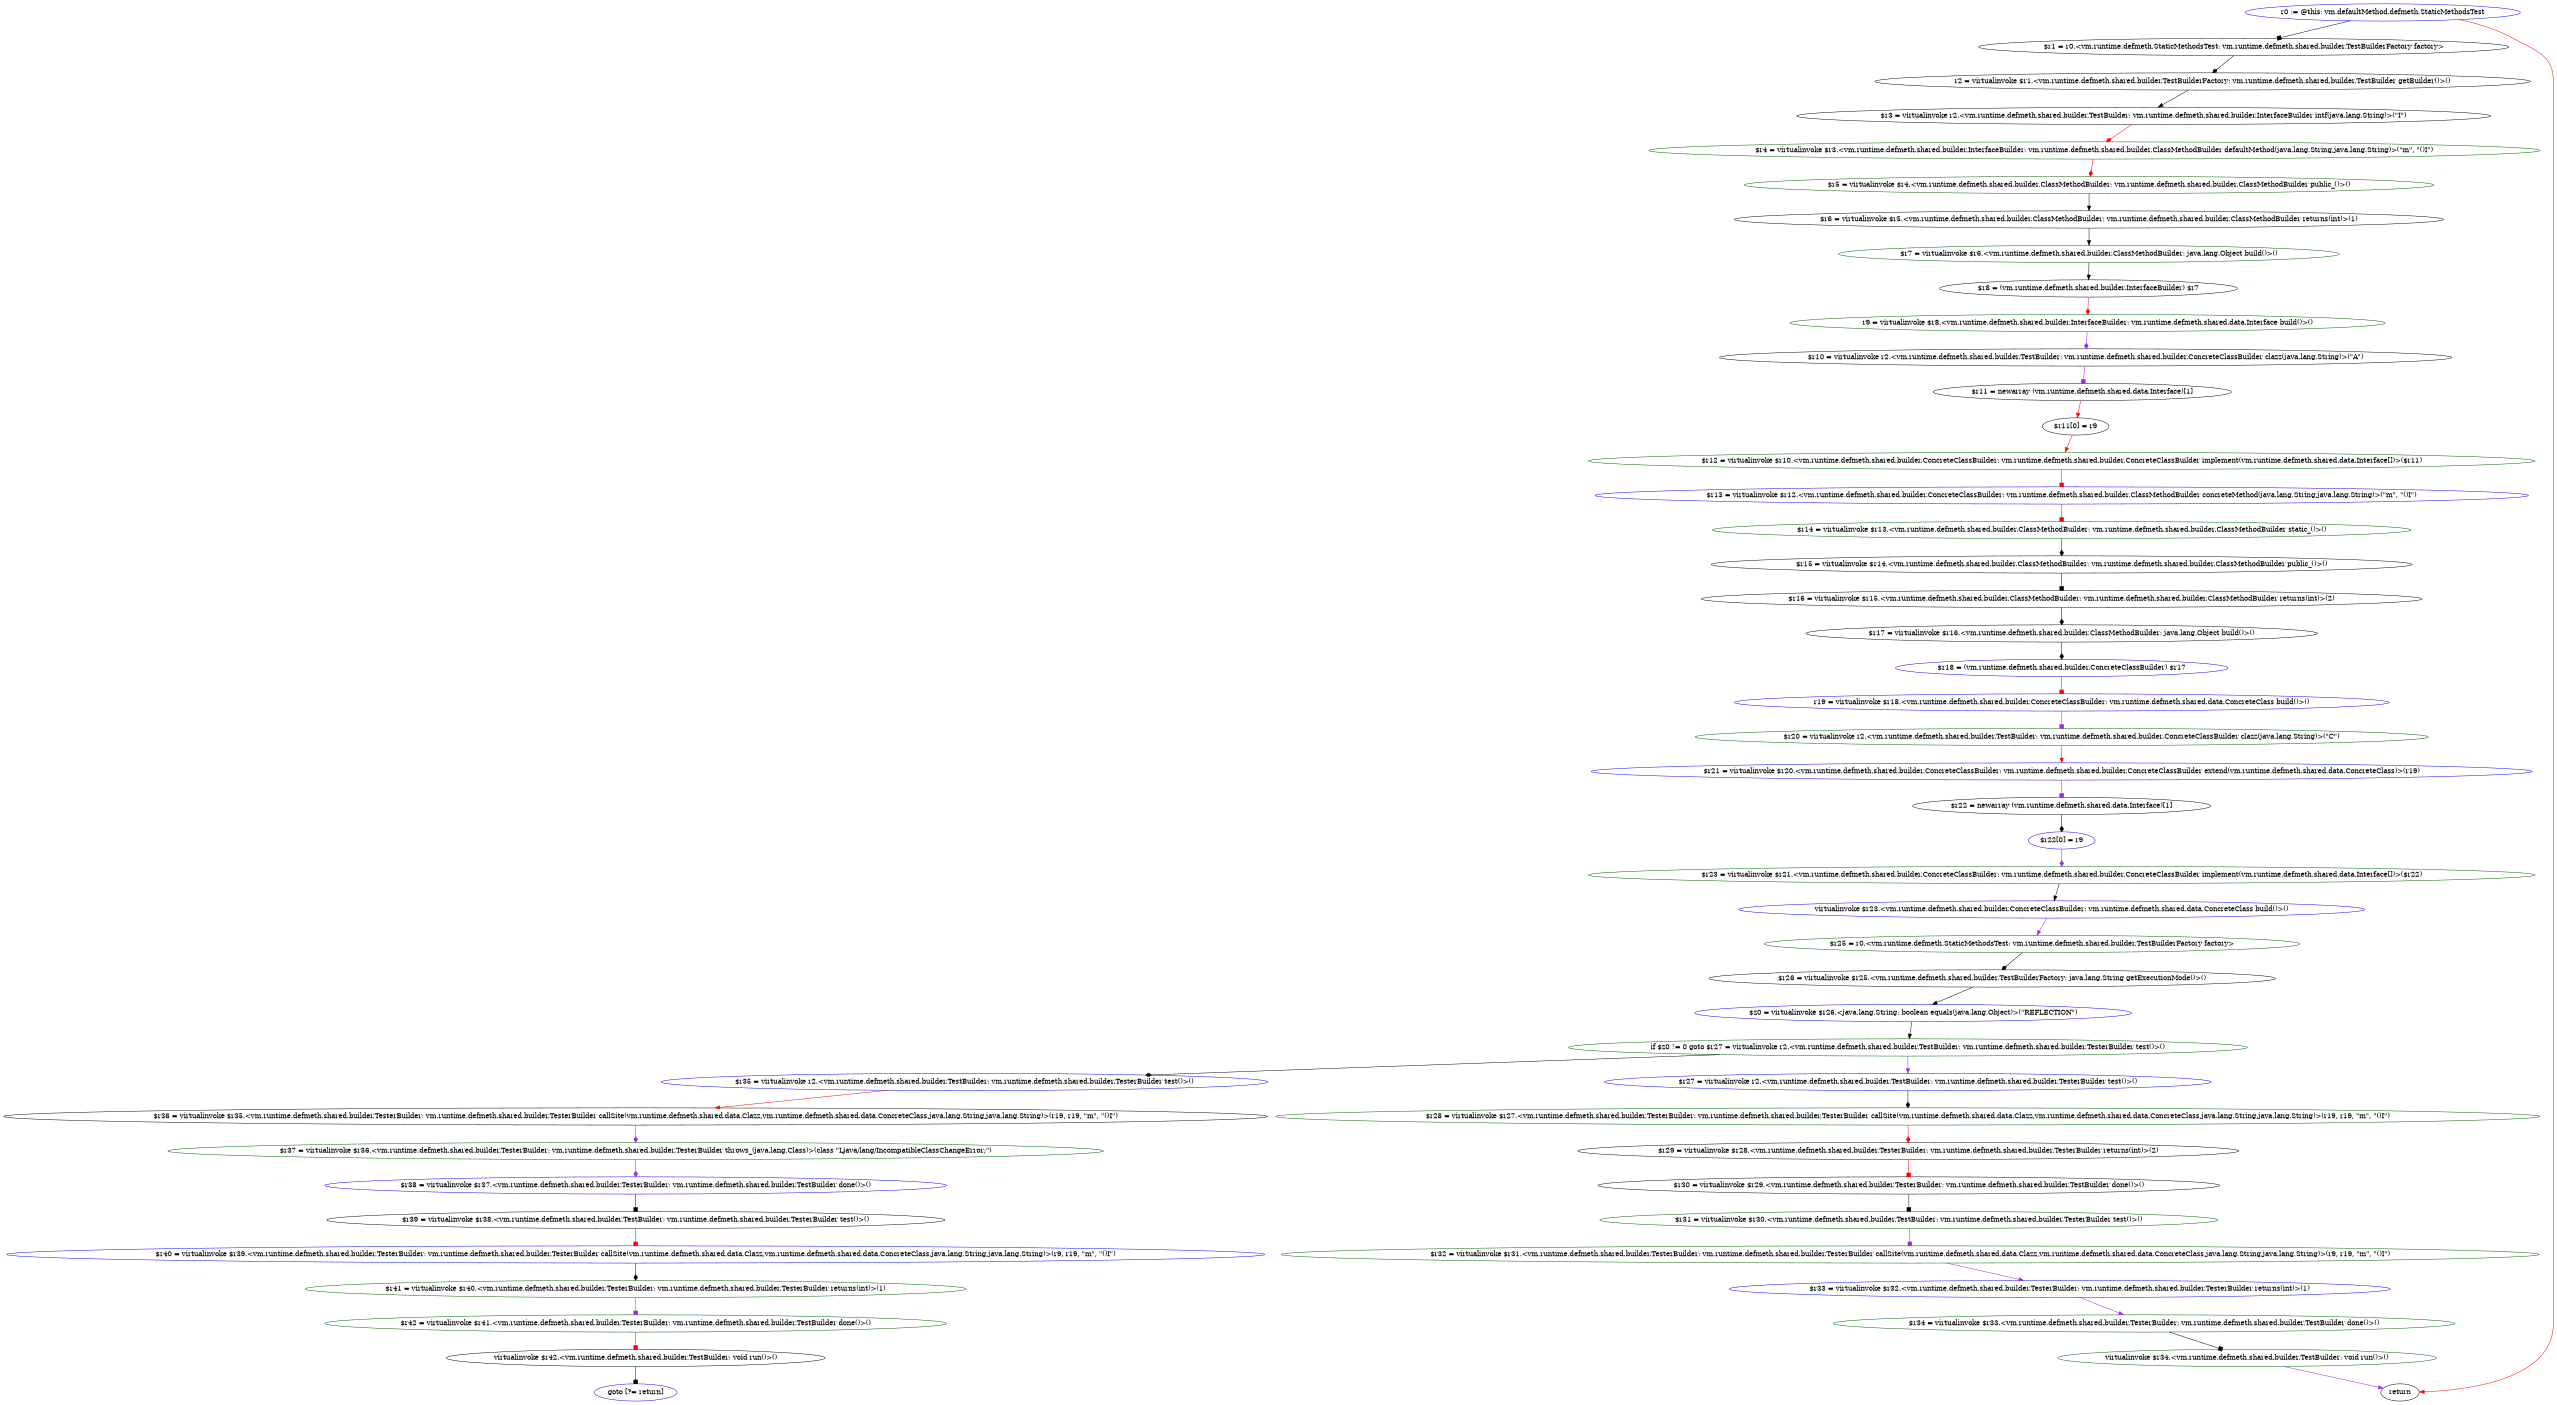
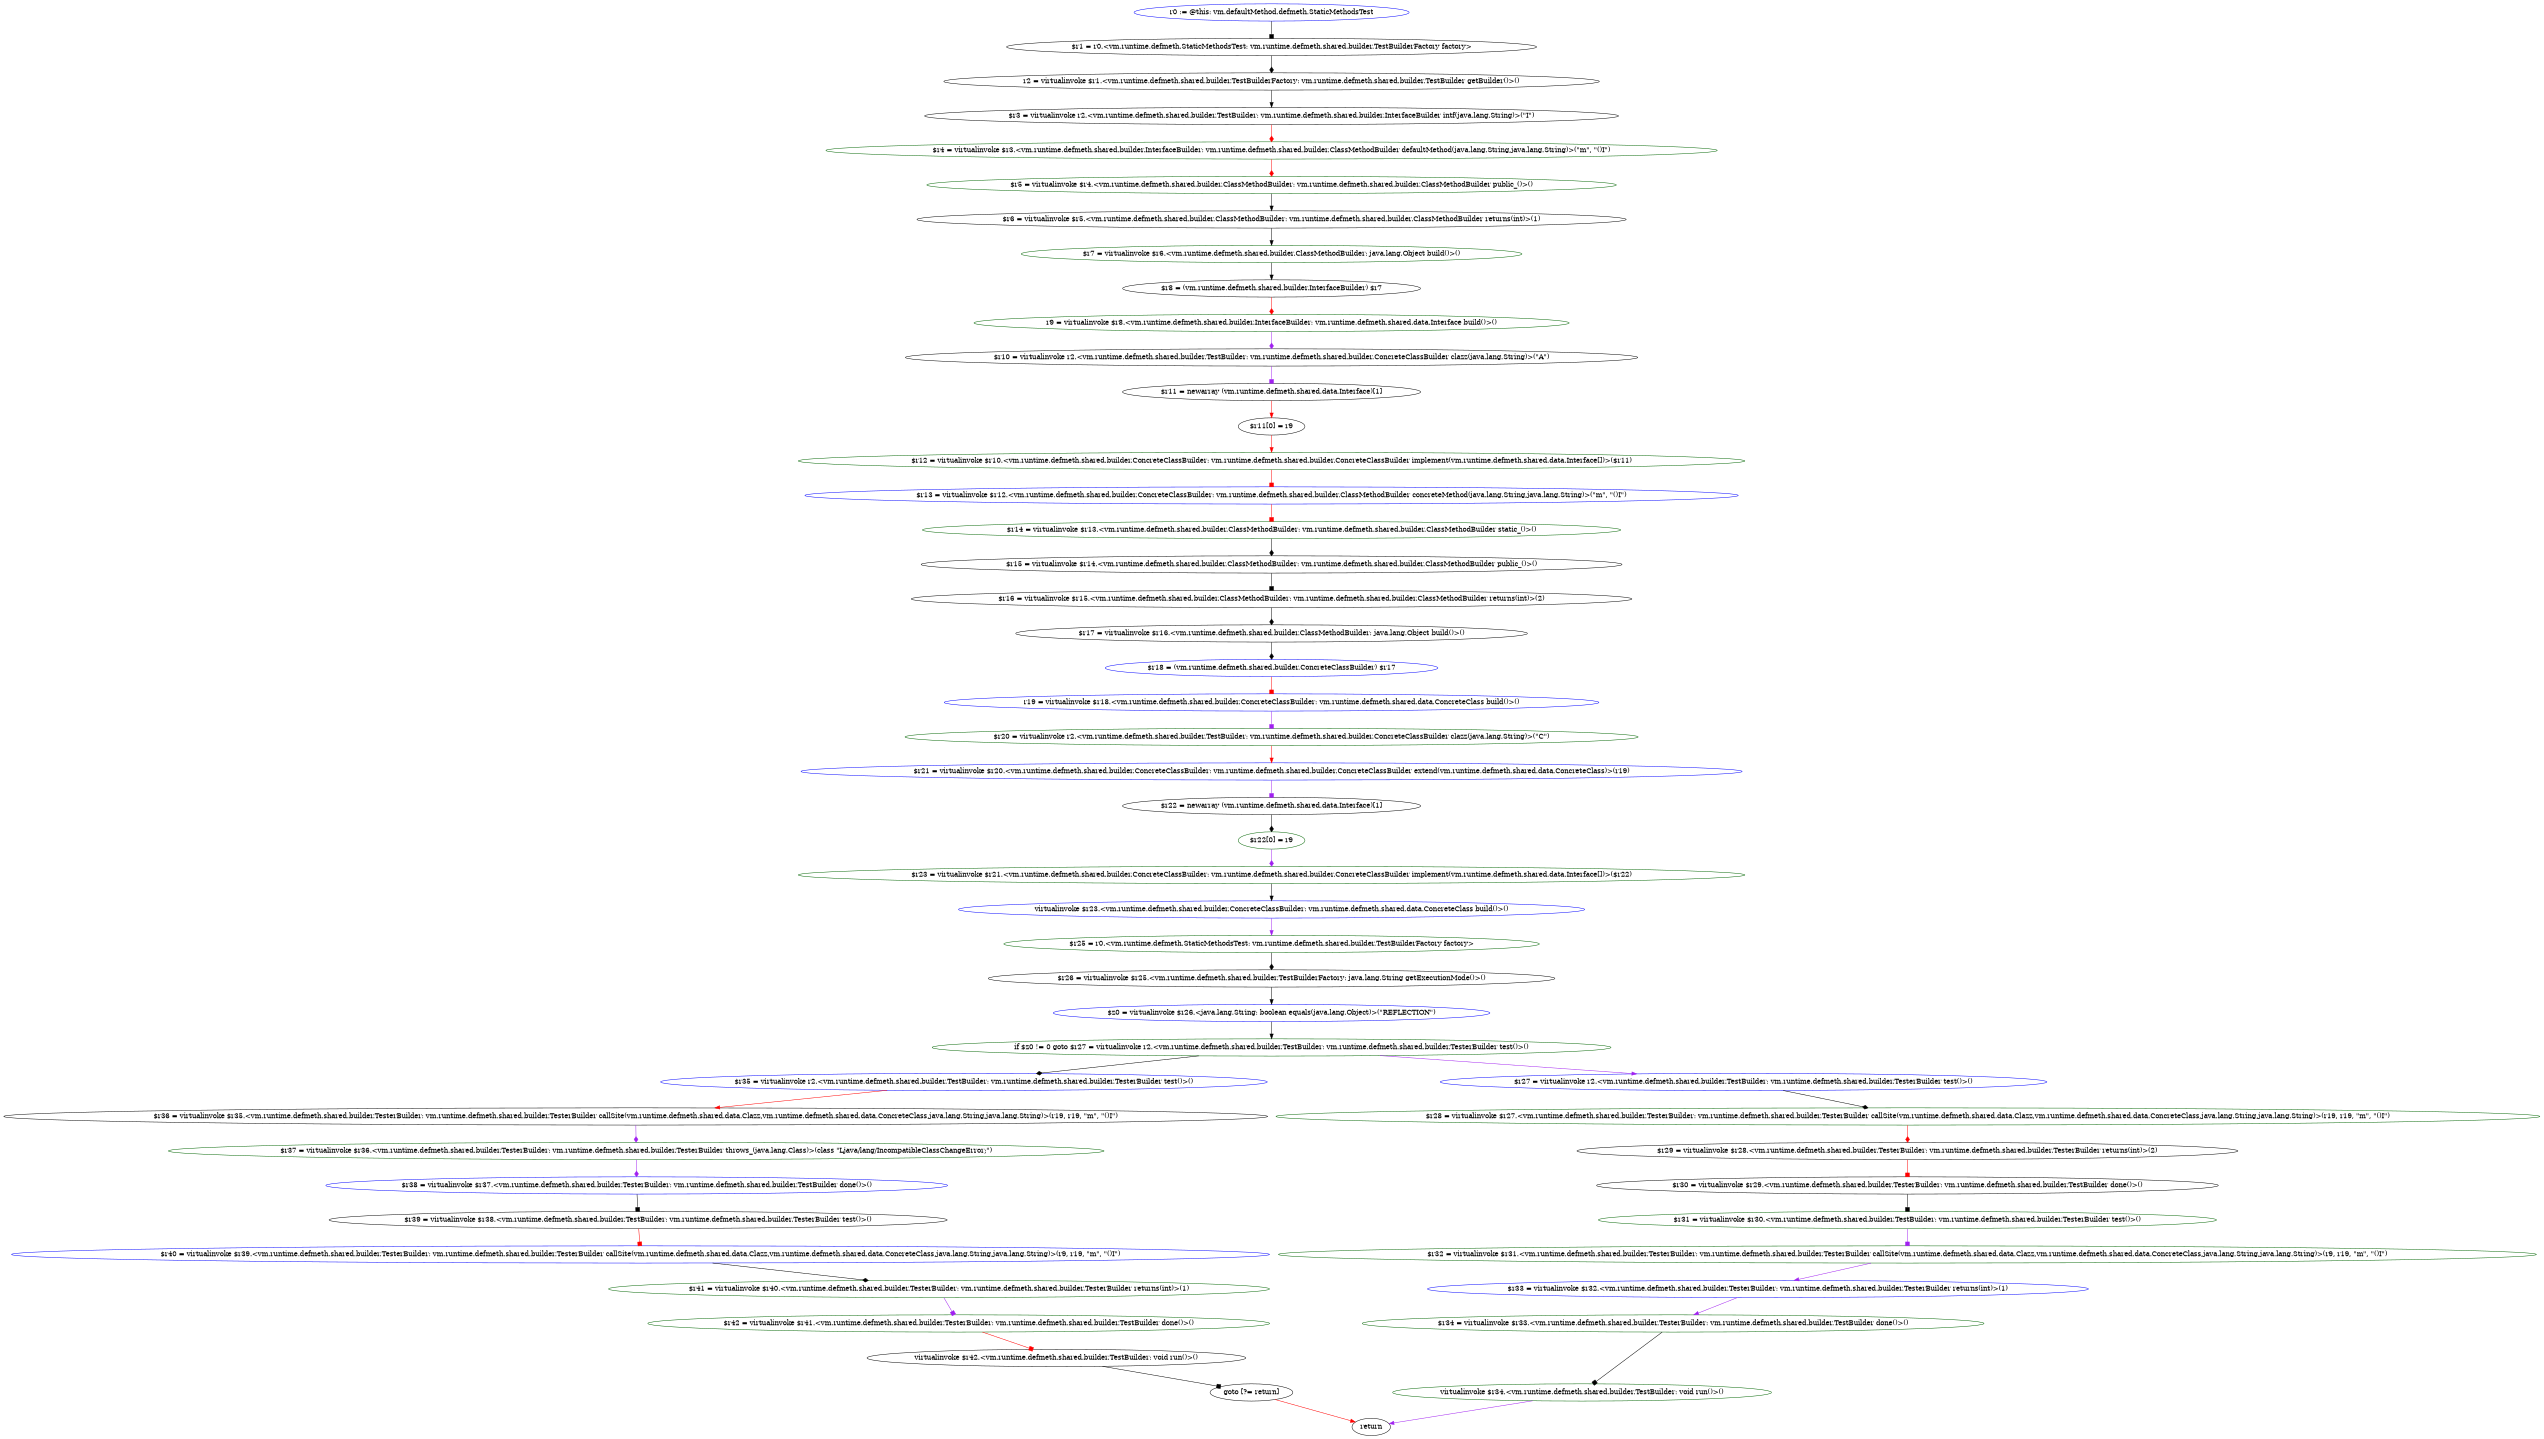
(2553, 722) -> (1313, 1410)
(2062, 840) -> (1272, 840)
(636, 1392) -> (1251, 1392)
